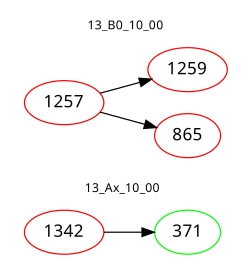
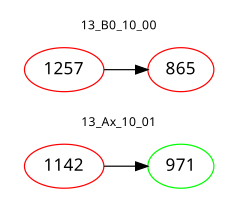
(188, 70) -> none
(123, 189) -> (119, 123)
(64, 232) -> (64, 166)
(188, 232) -> (181, 166)
